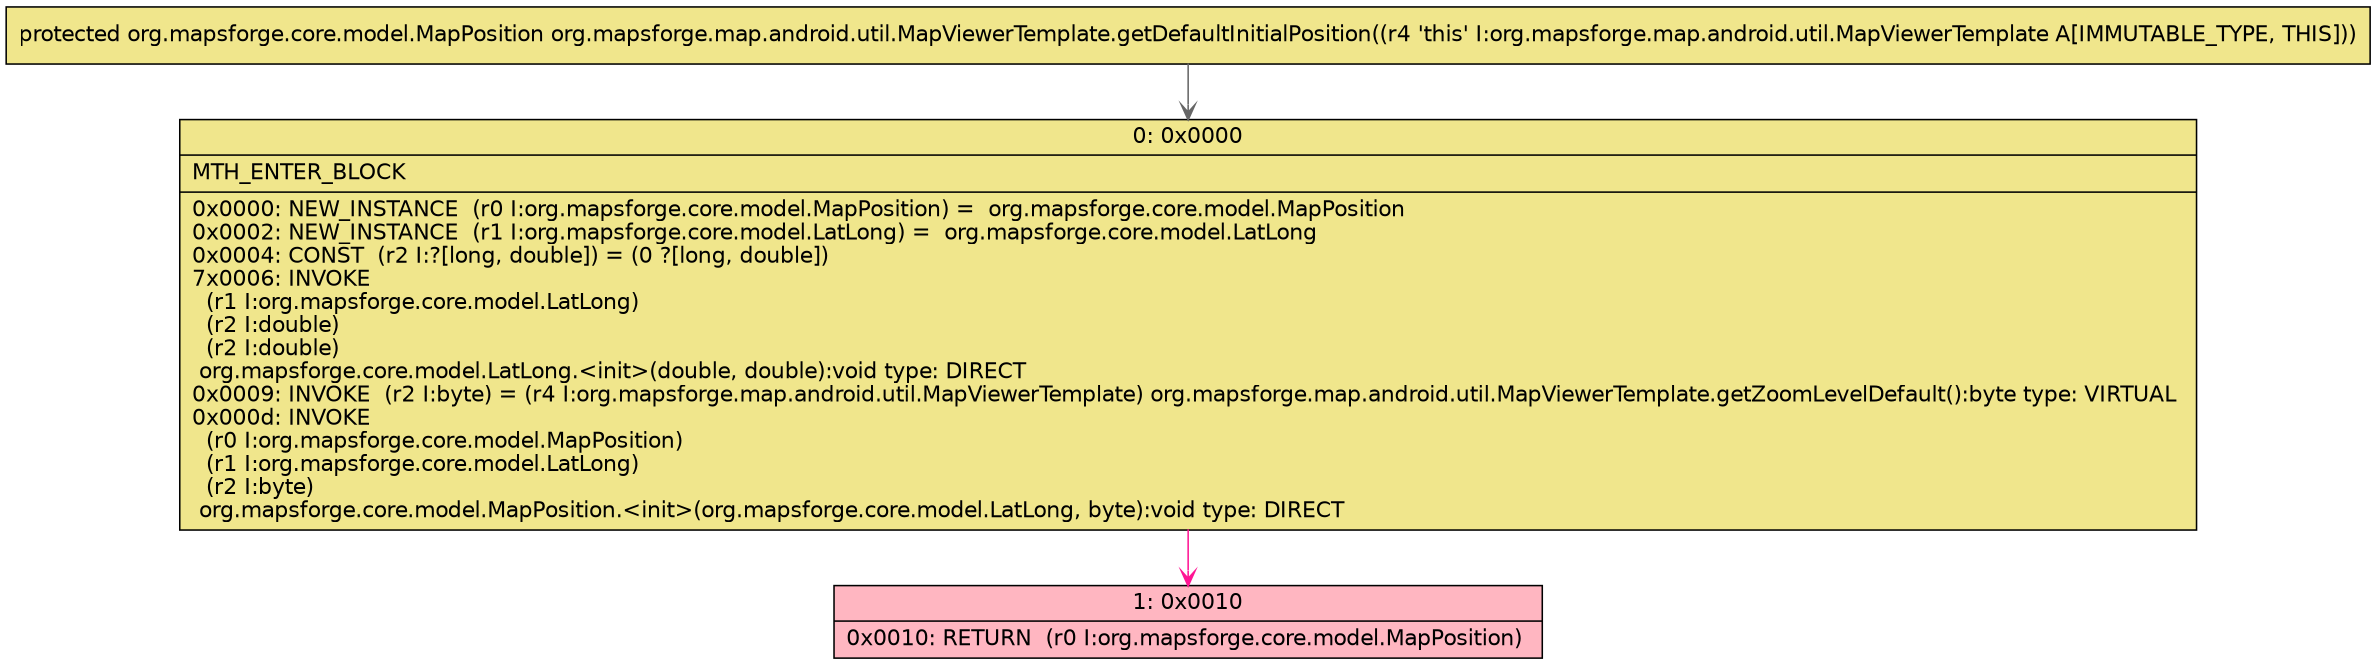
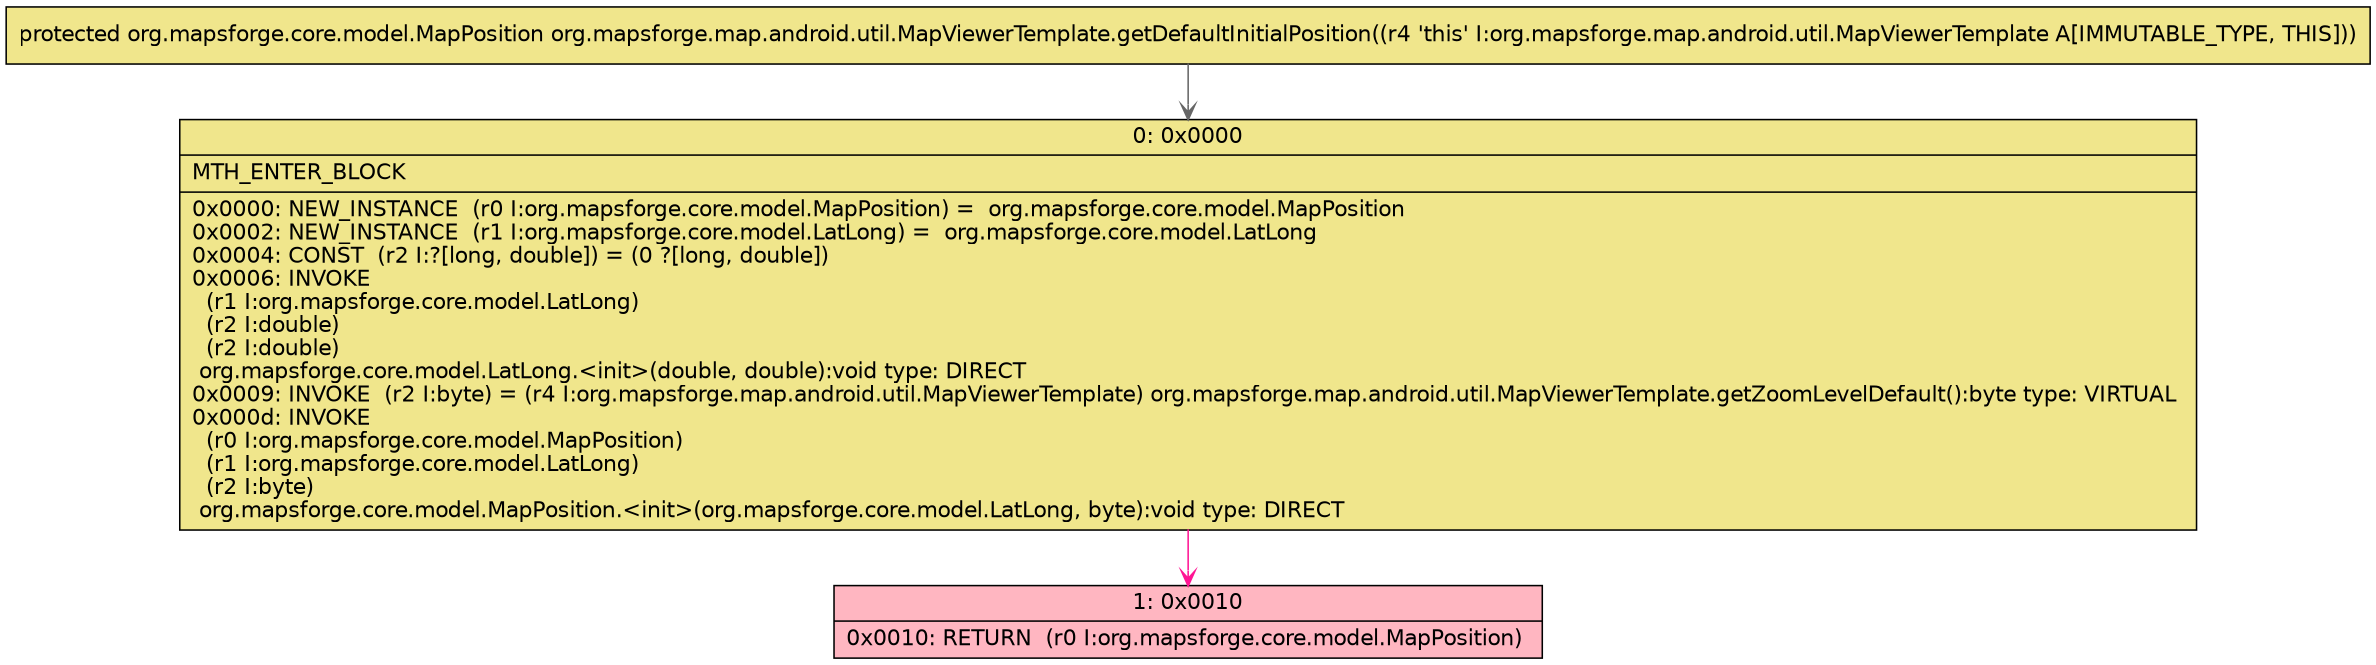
(289, 279) -> (289, 279)
